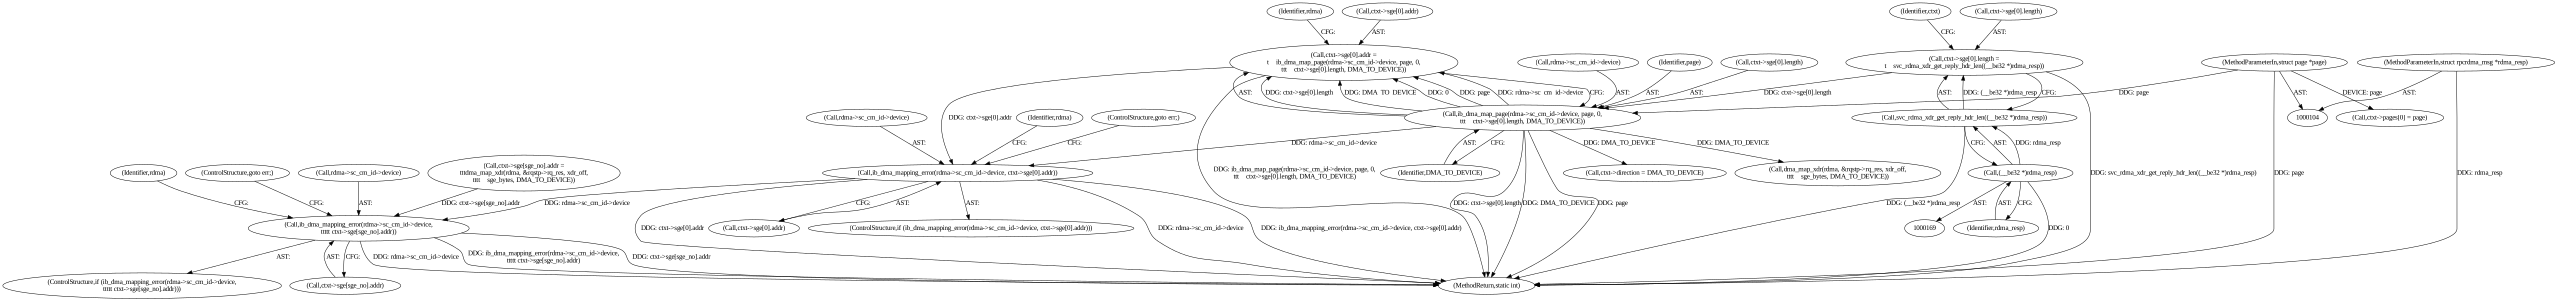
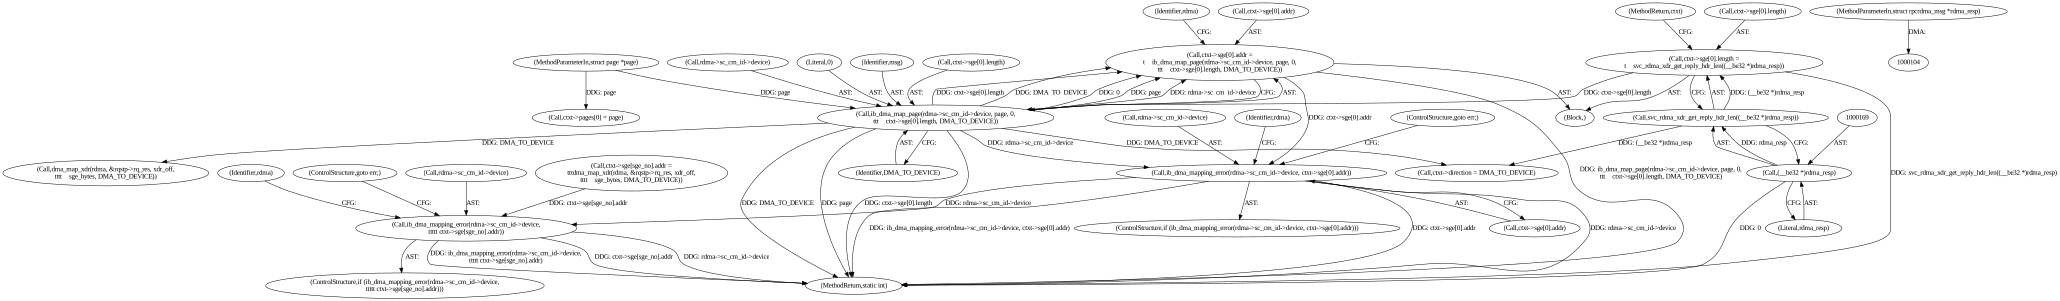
(1920, 12) -> (1656, 12)
none -> (819, 63)
(1680, 63) -> (882, 63)
(2290, 88) -> none
(2362, 93) -> (601, 93)
(2410, 93) -> (1918, 32)
none -> (1575, 118)
(1974, 200) -> (1830, 143)
(1766, 223) -> (1598, 145)
(1996, 228) -> (1804, 228)
(2010, 267) -> none
(2080, 273) -> none
(345, 286) -> none
